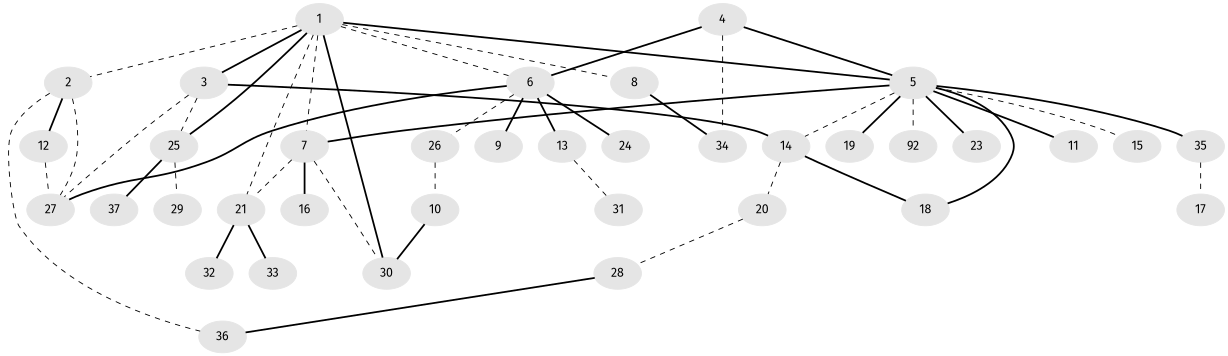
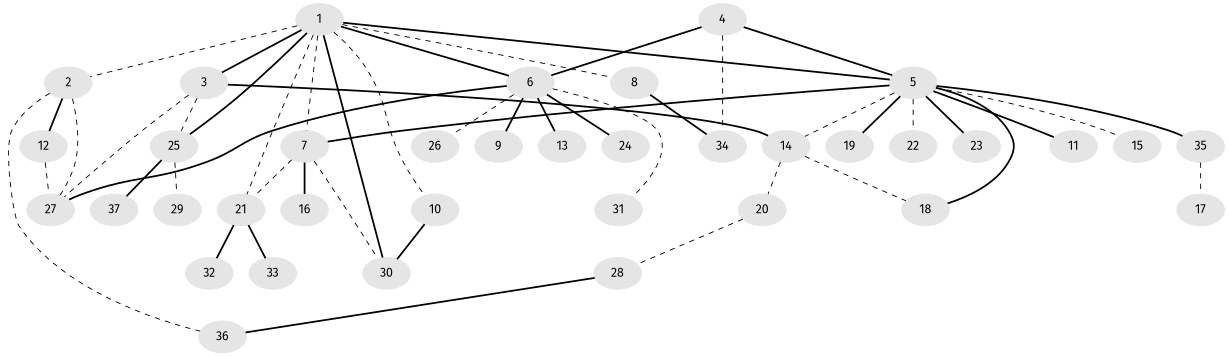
(425, 51) -> (425, 51)
(913, 146) -> (913, 146)
(435, 178) -> (385, 110)
(590, 178) -> (643, 119)
(855, 179) -> (855, 179)
